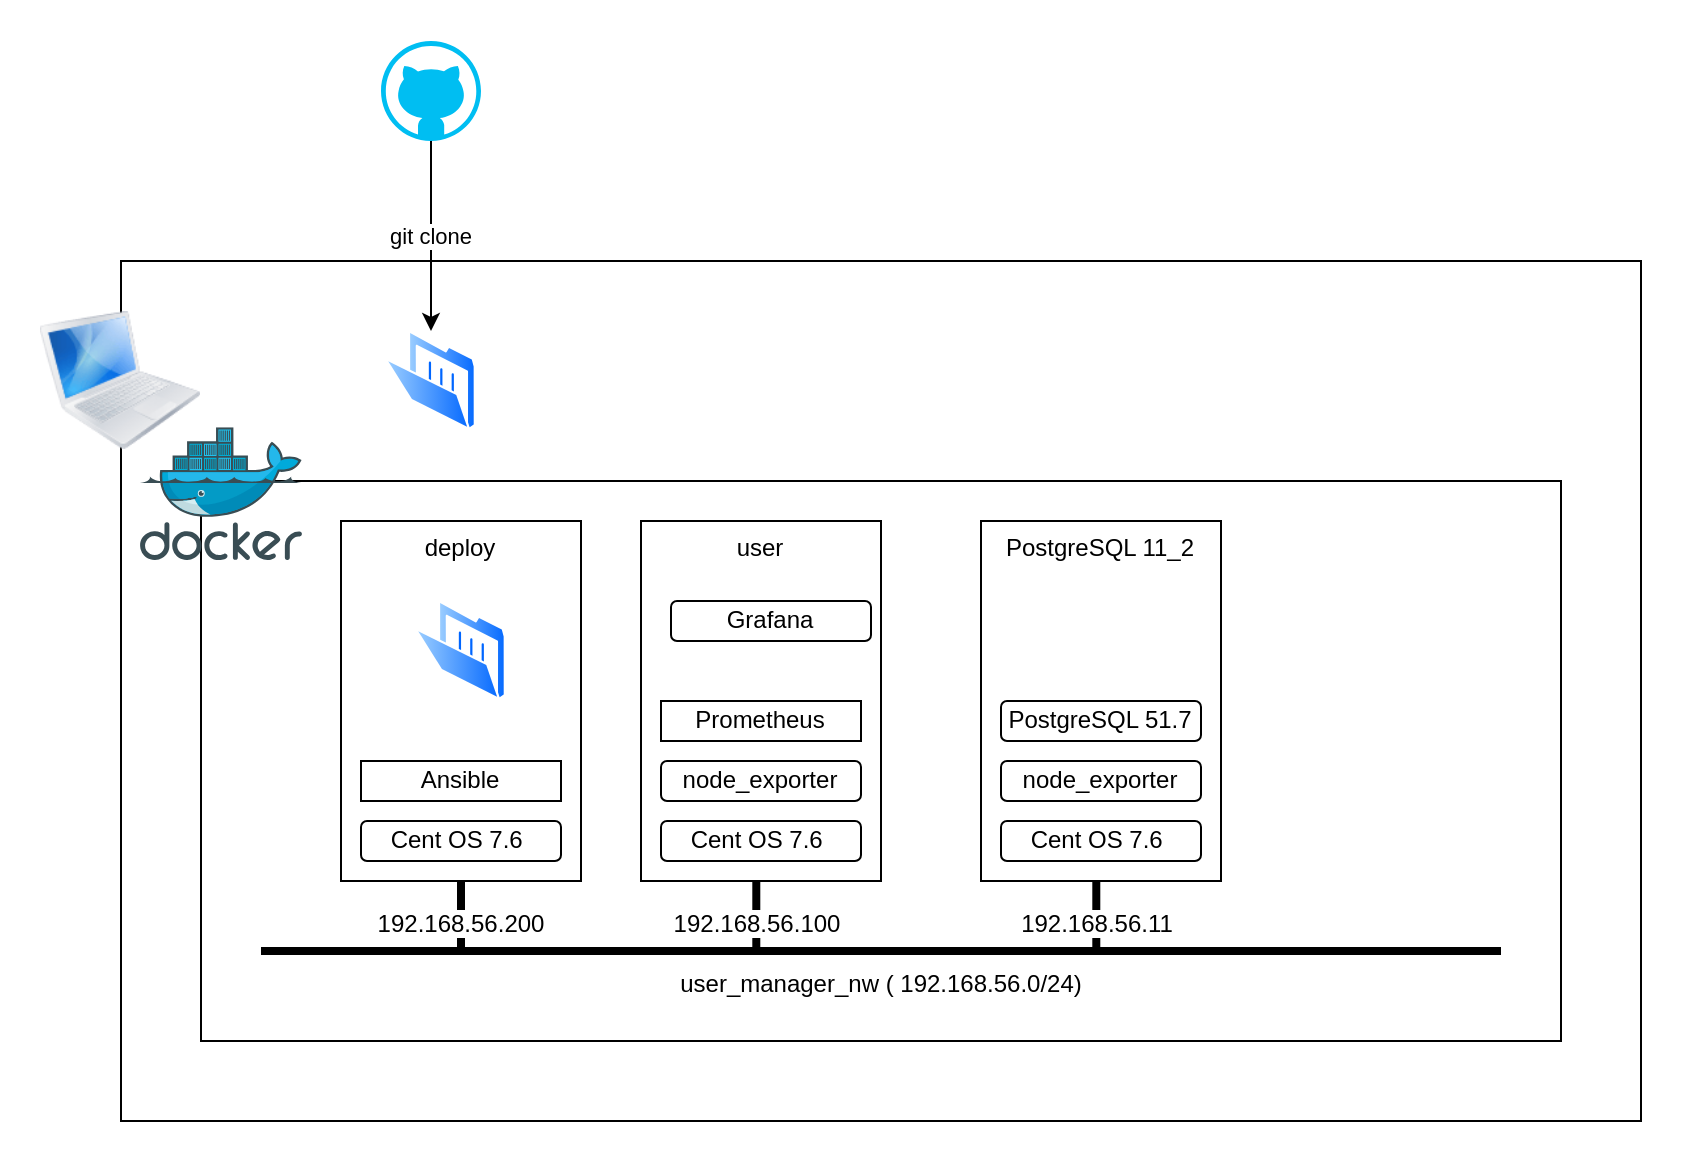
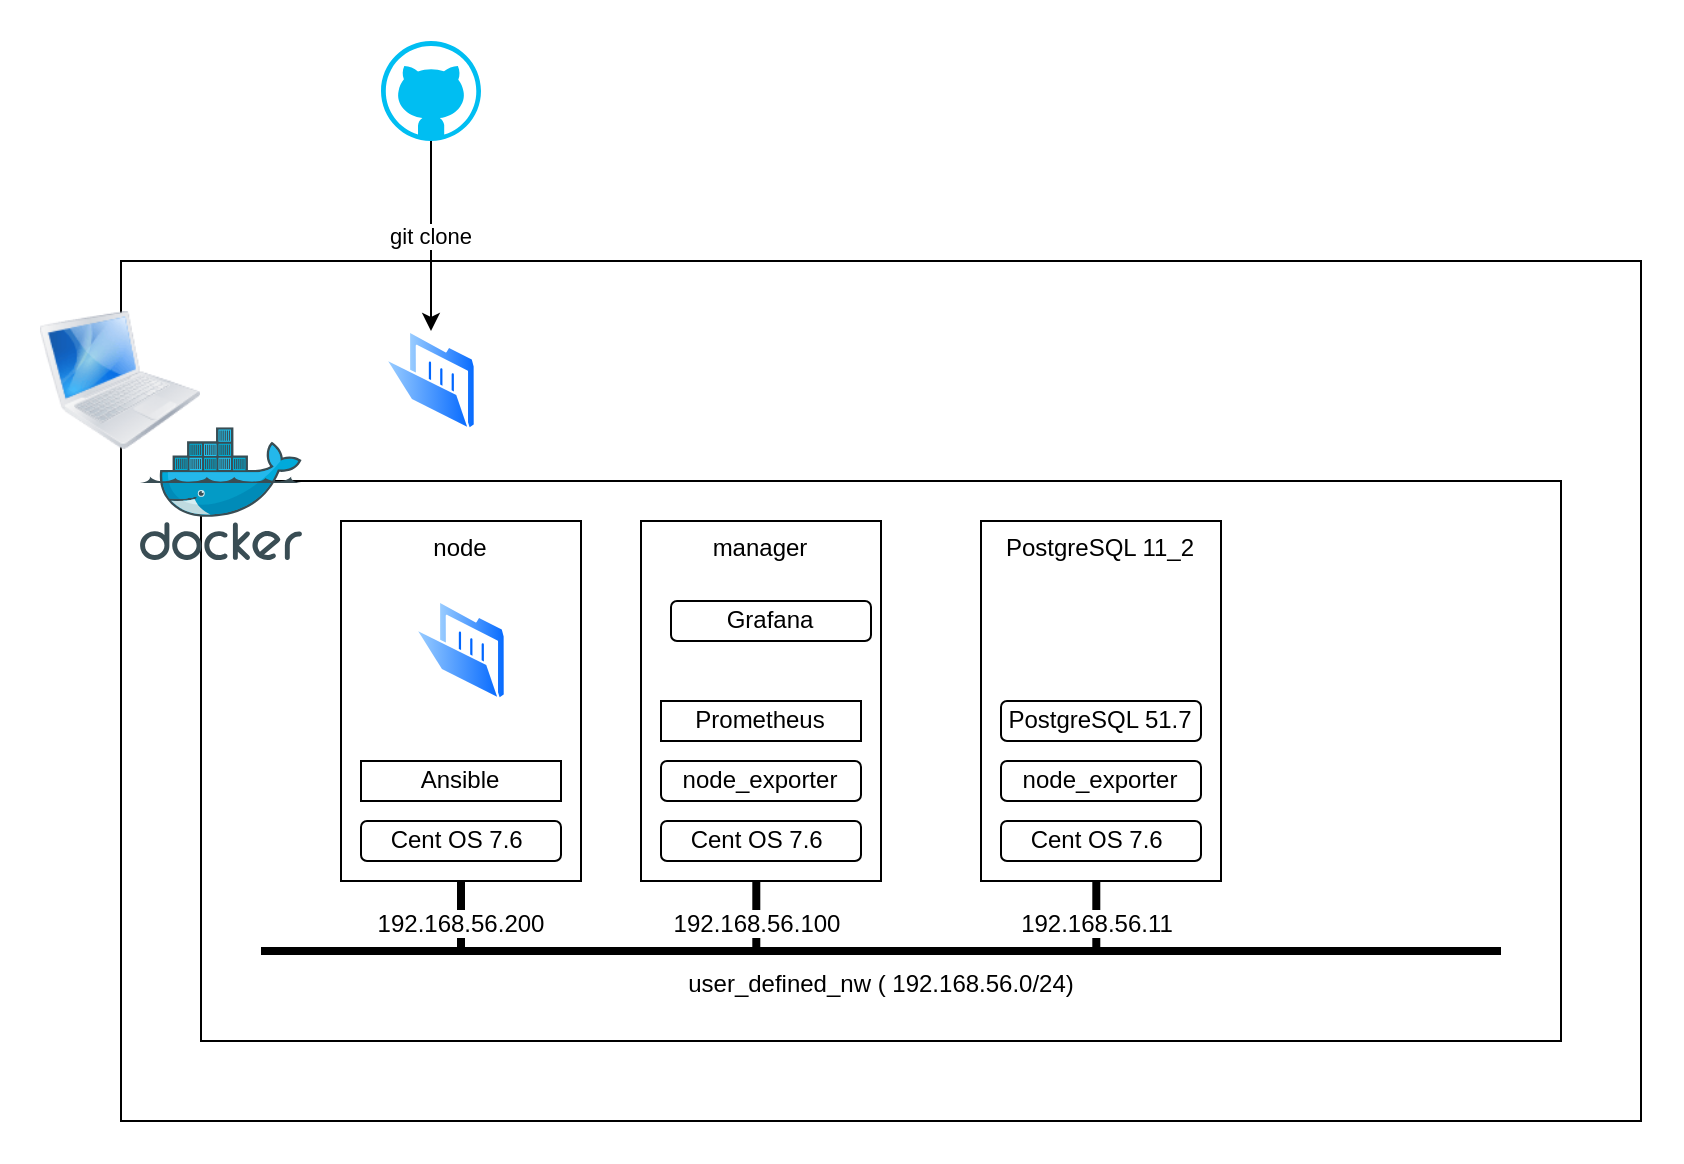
(461, 549) -> (461, 549)
(761, 549) -> (761, 549)
(882, 985) -> (882, 985)
